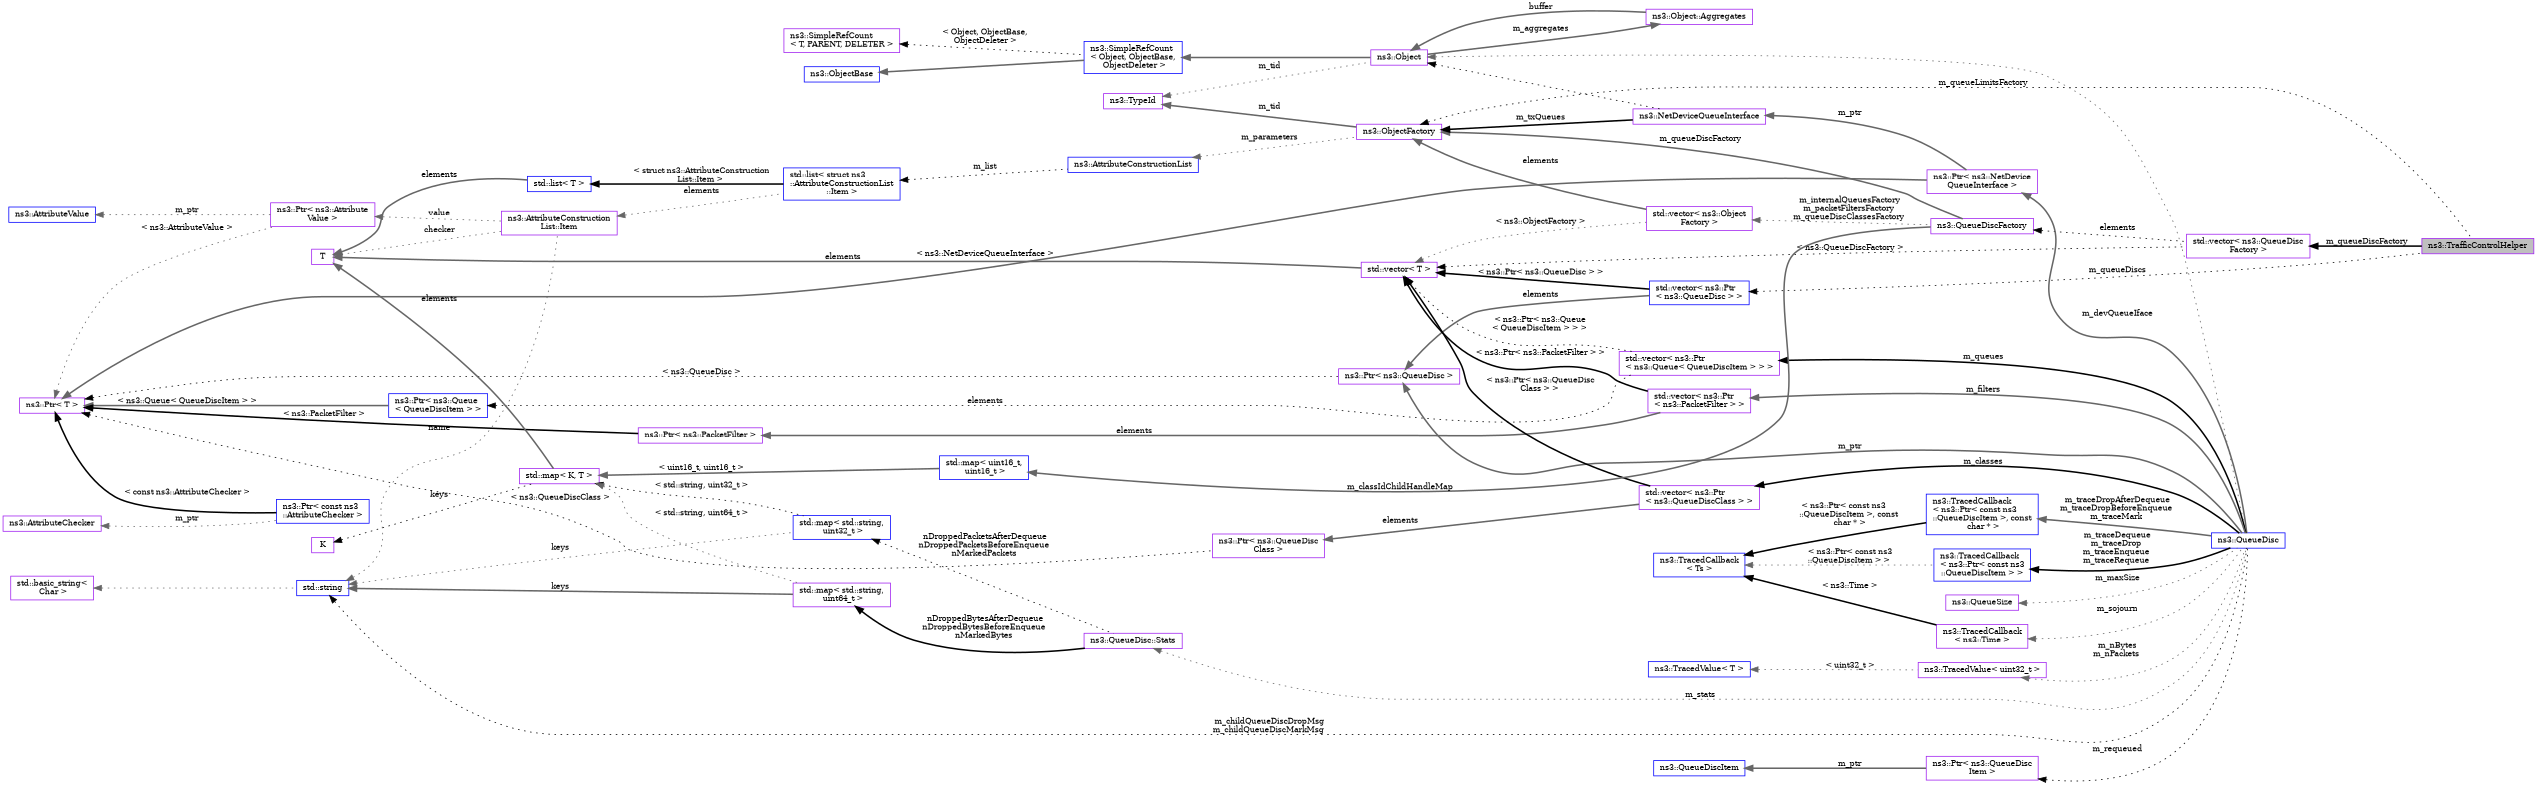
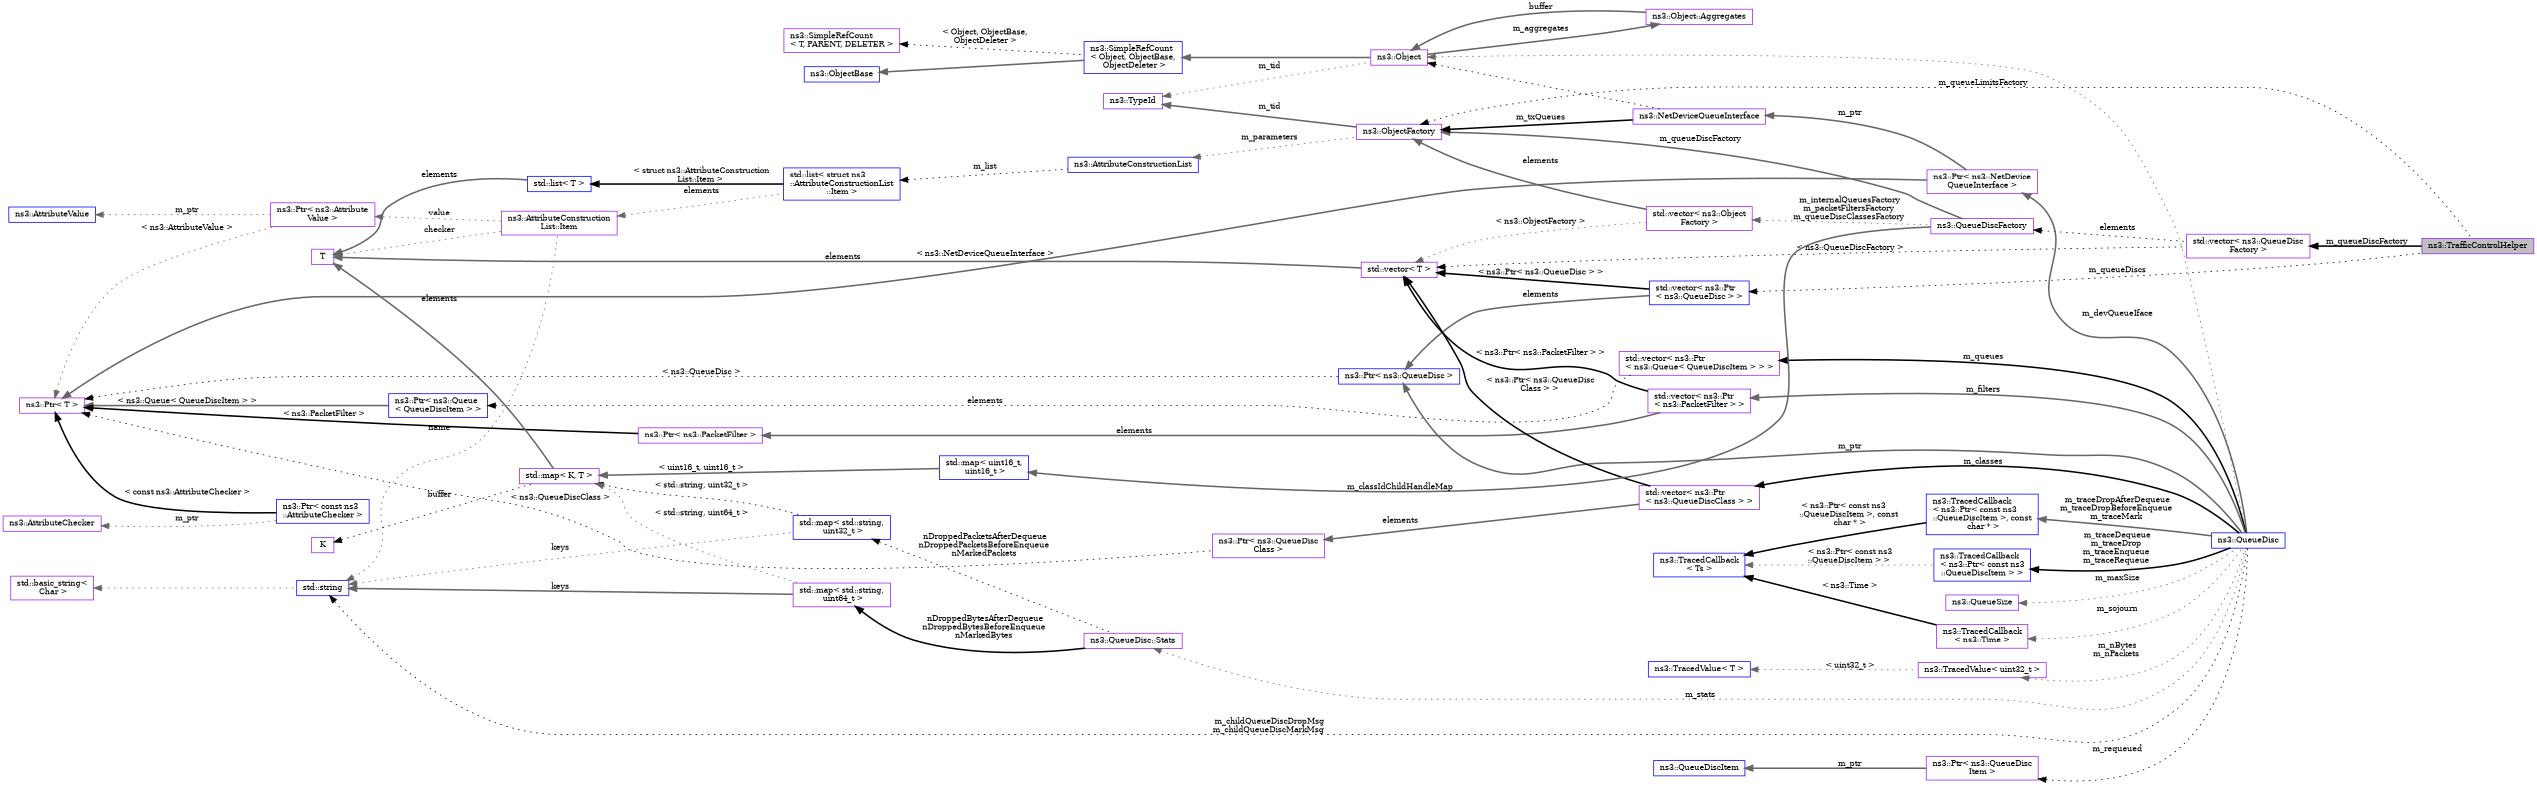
(1514, 344) -> none
(1399, 376) -> (1399, 376)
(438, 495) -> (438, 495)
